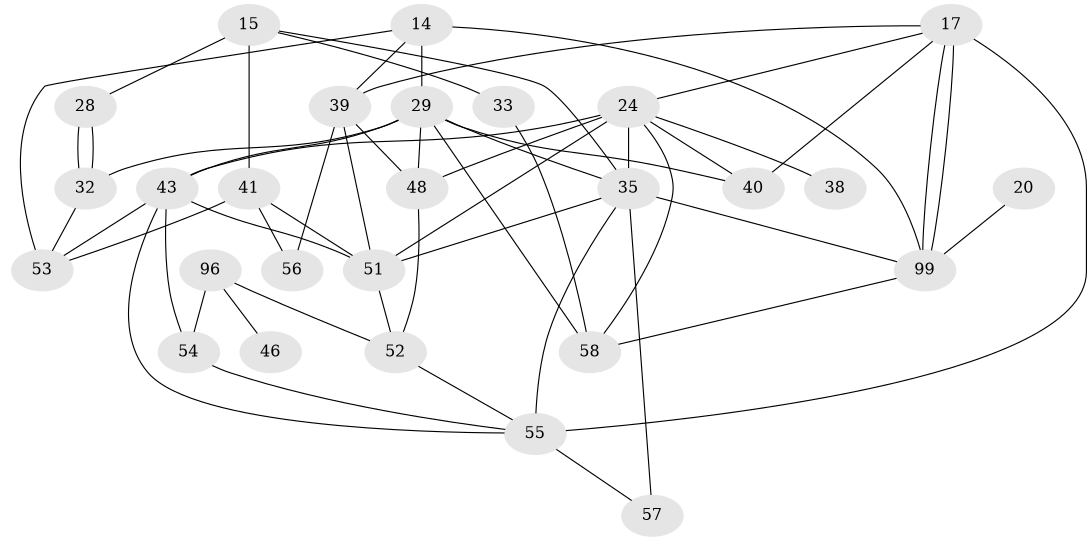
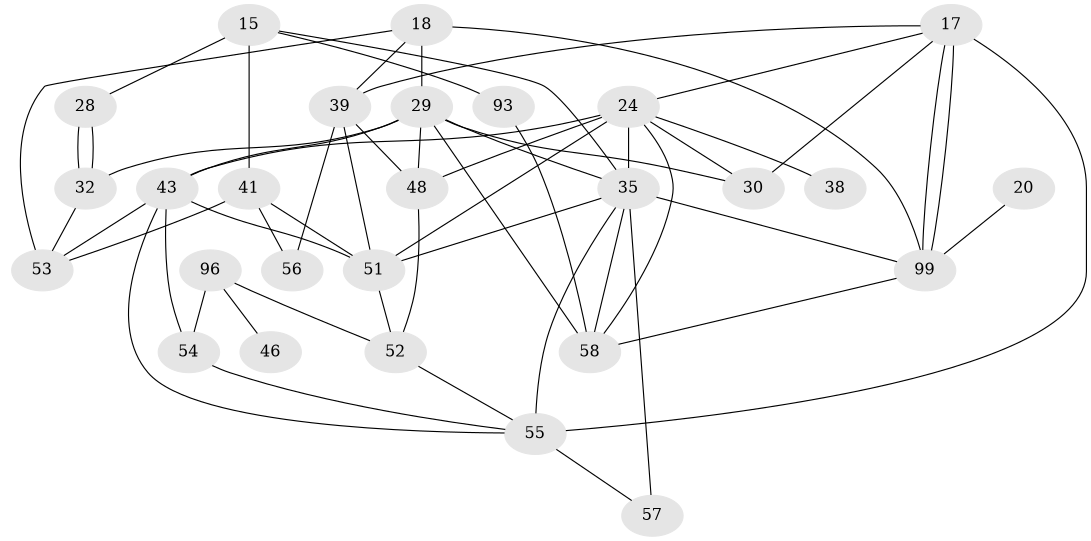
(422, 25) -> (422, 25)
(504, 107) -> (504, 107)
(754, 189) -> (754, 189)
none -> (609, 270)
